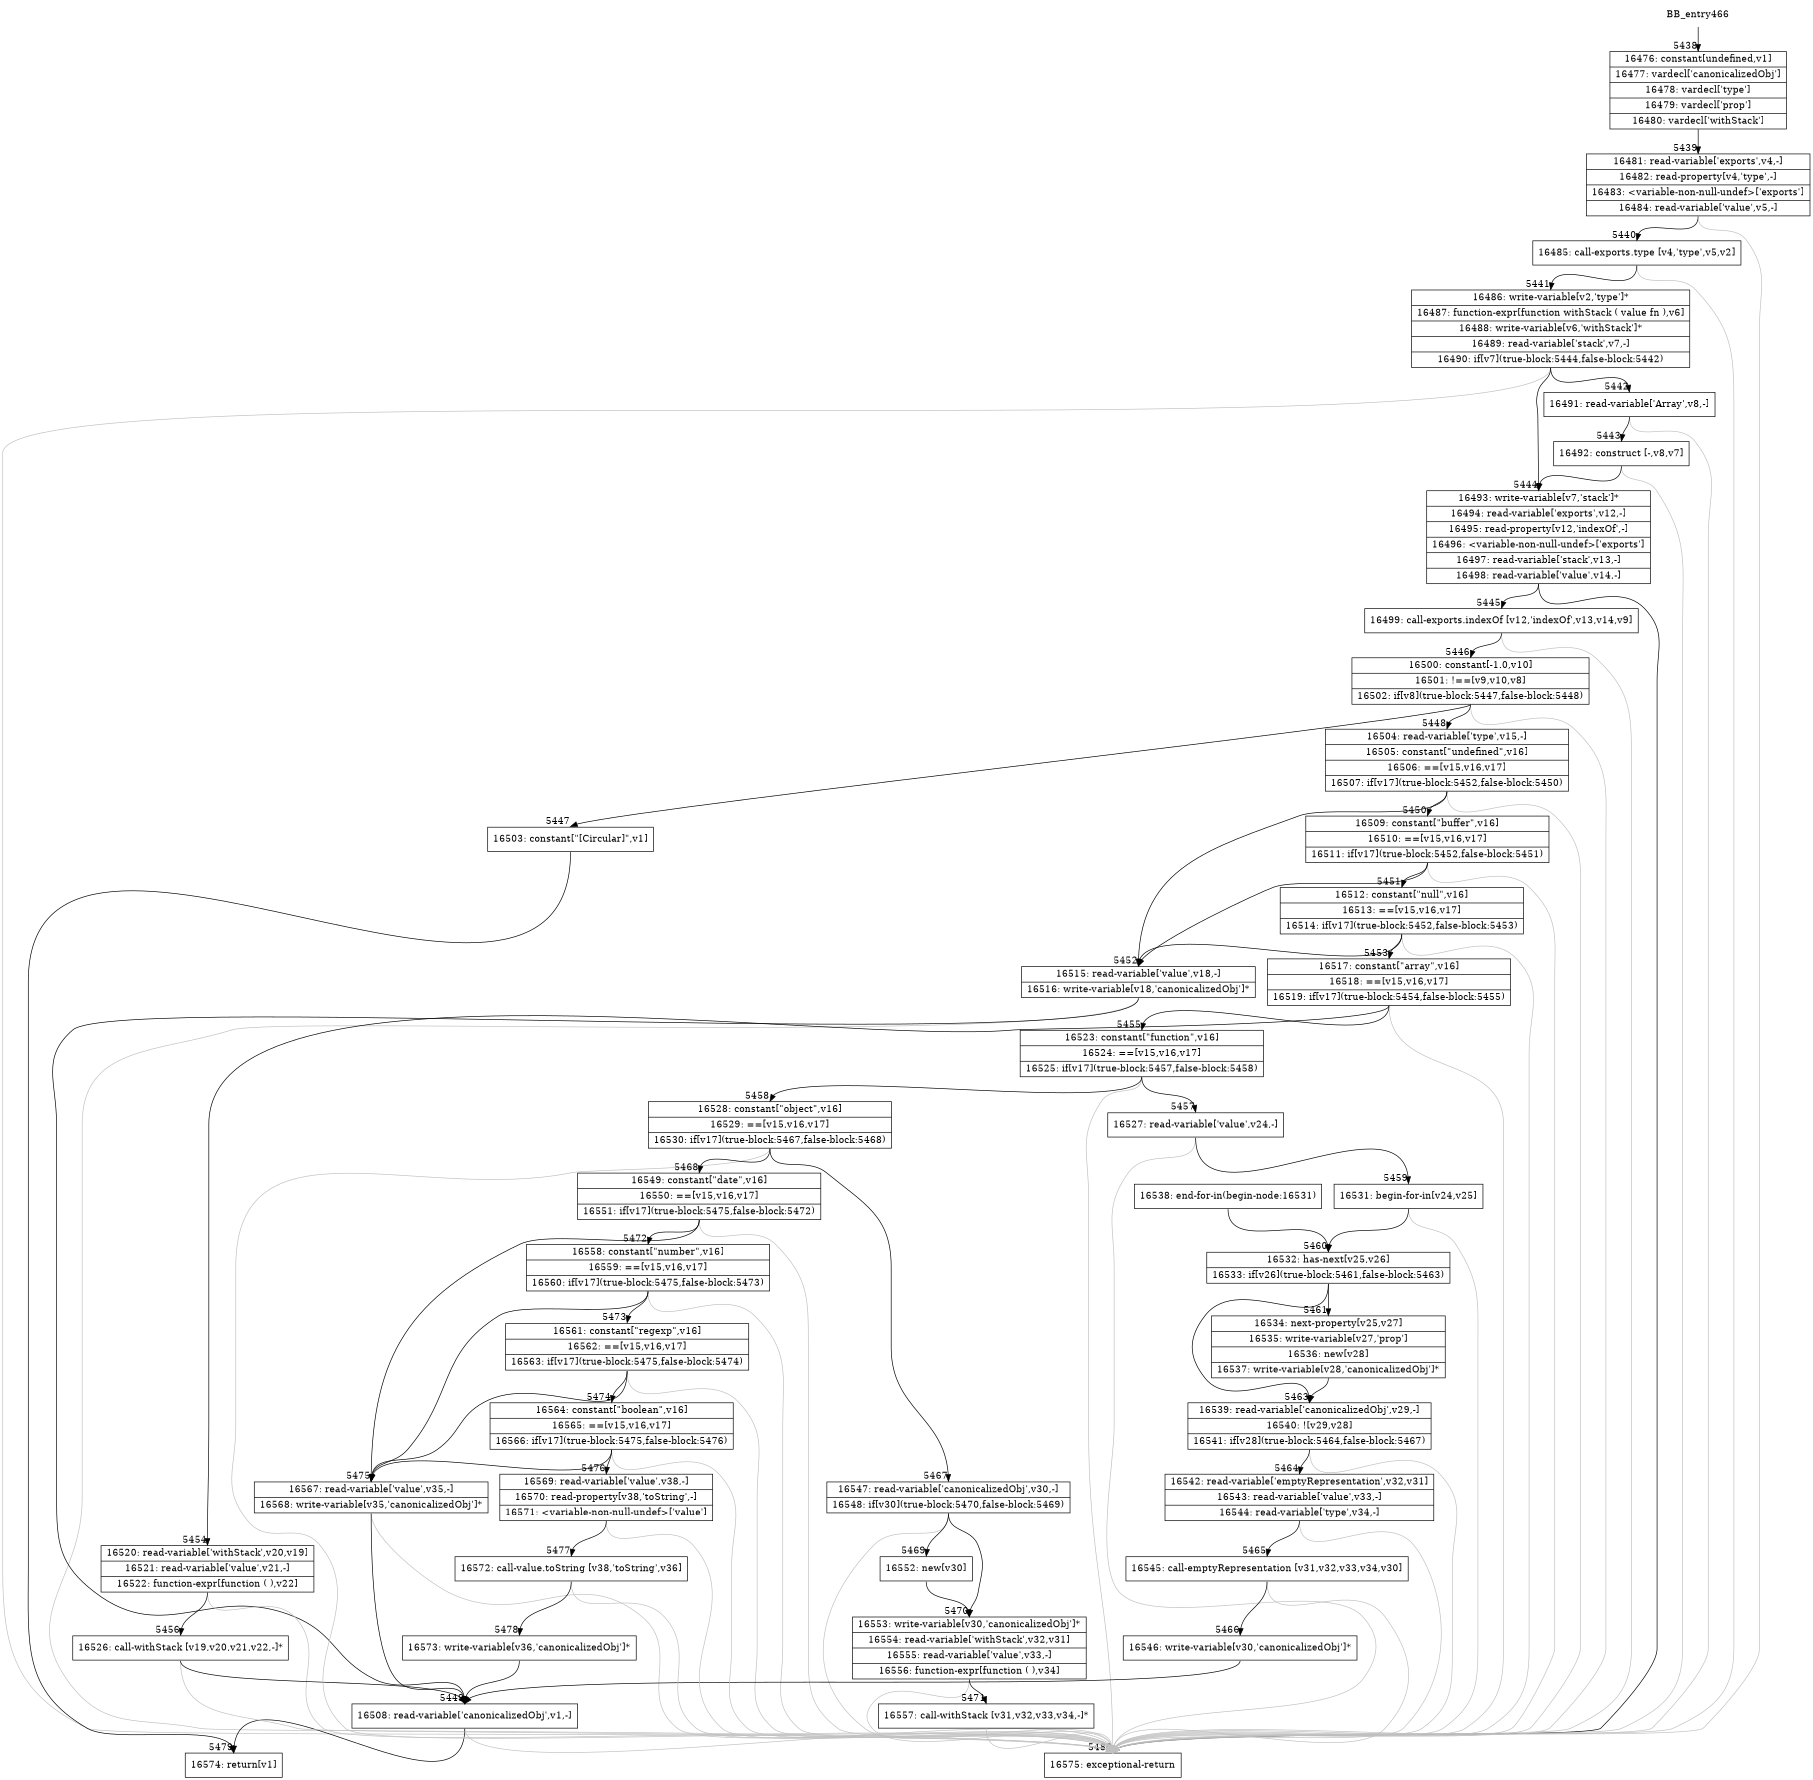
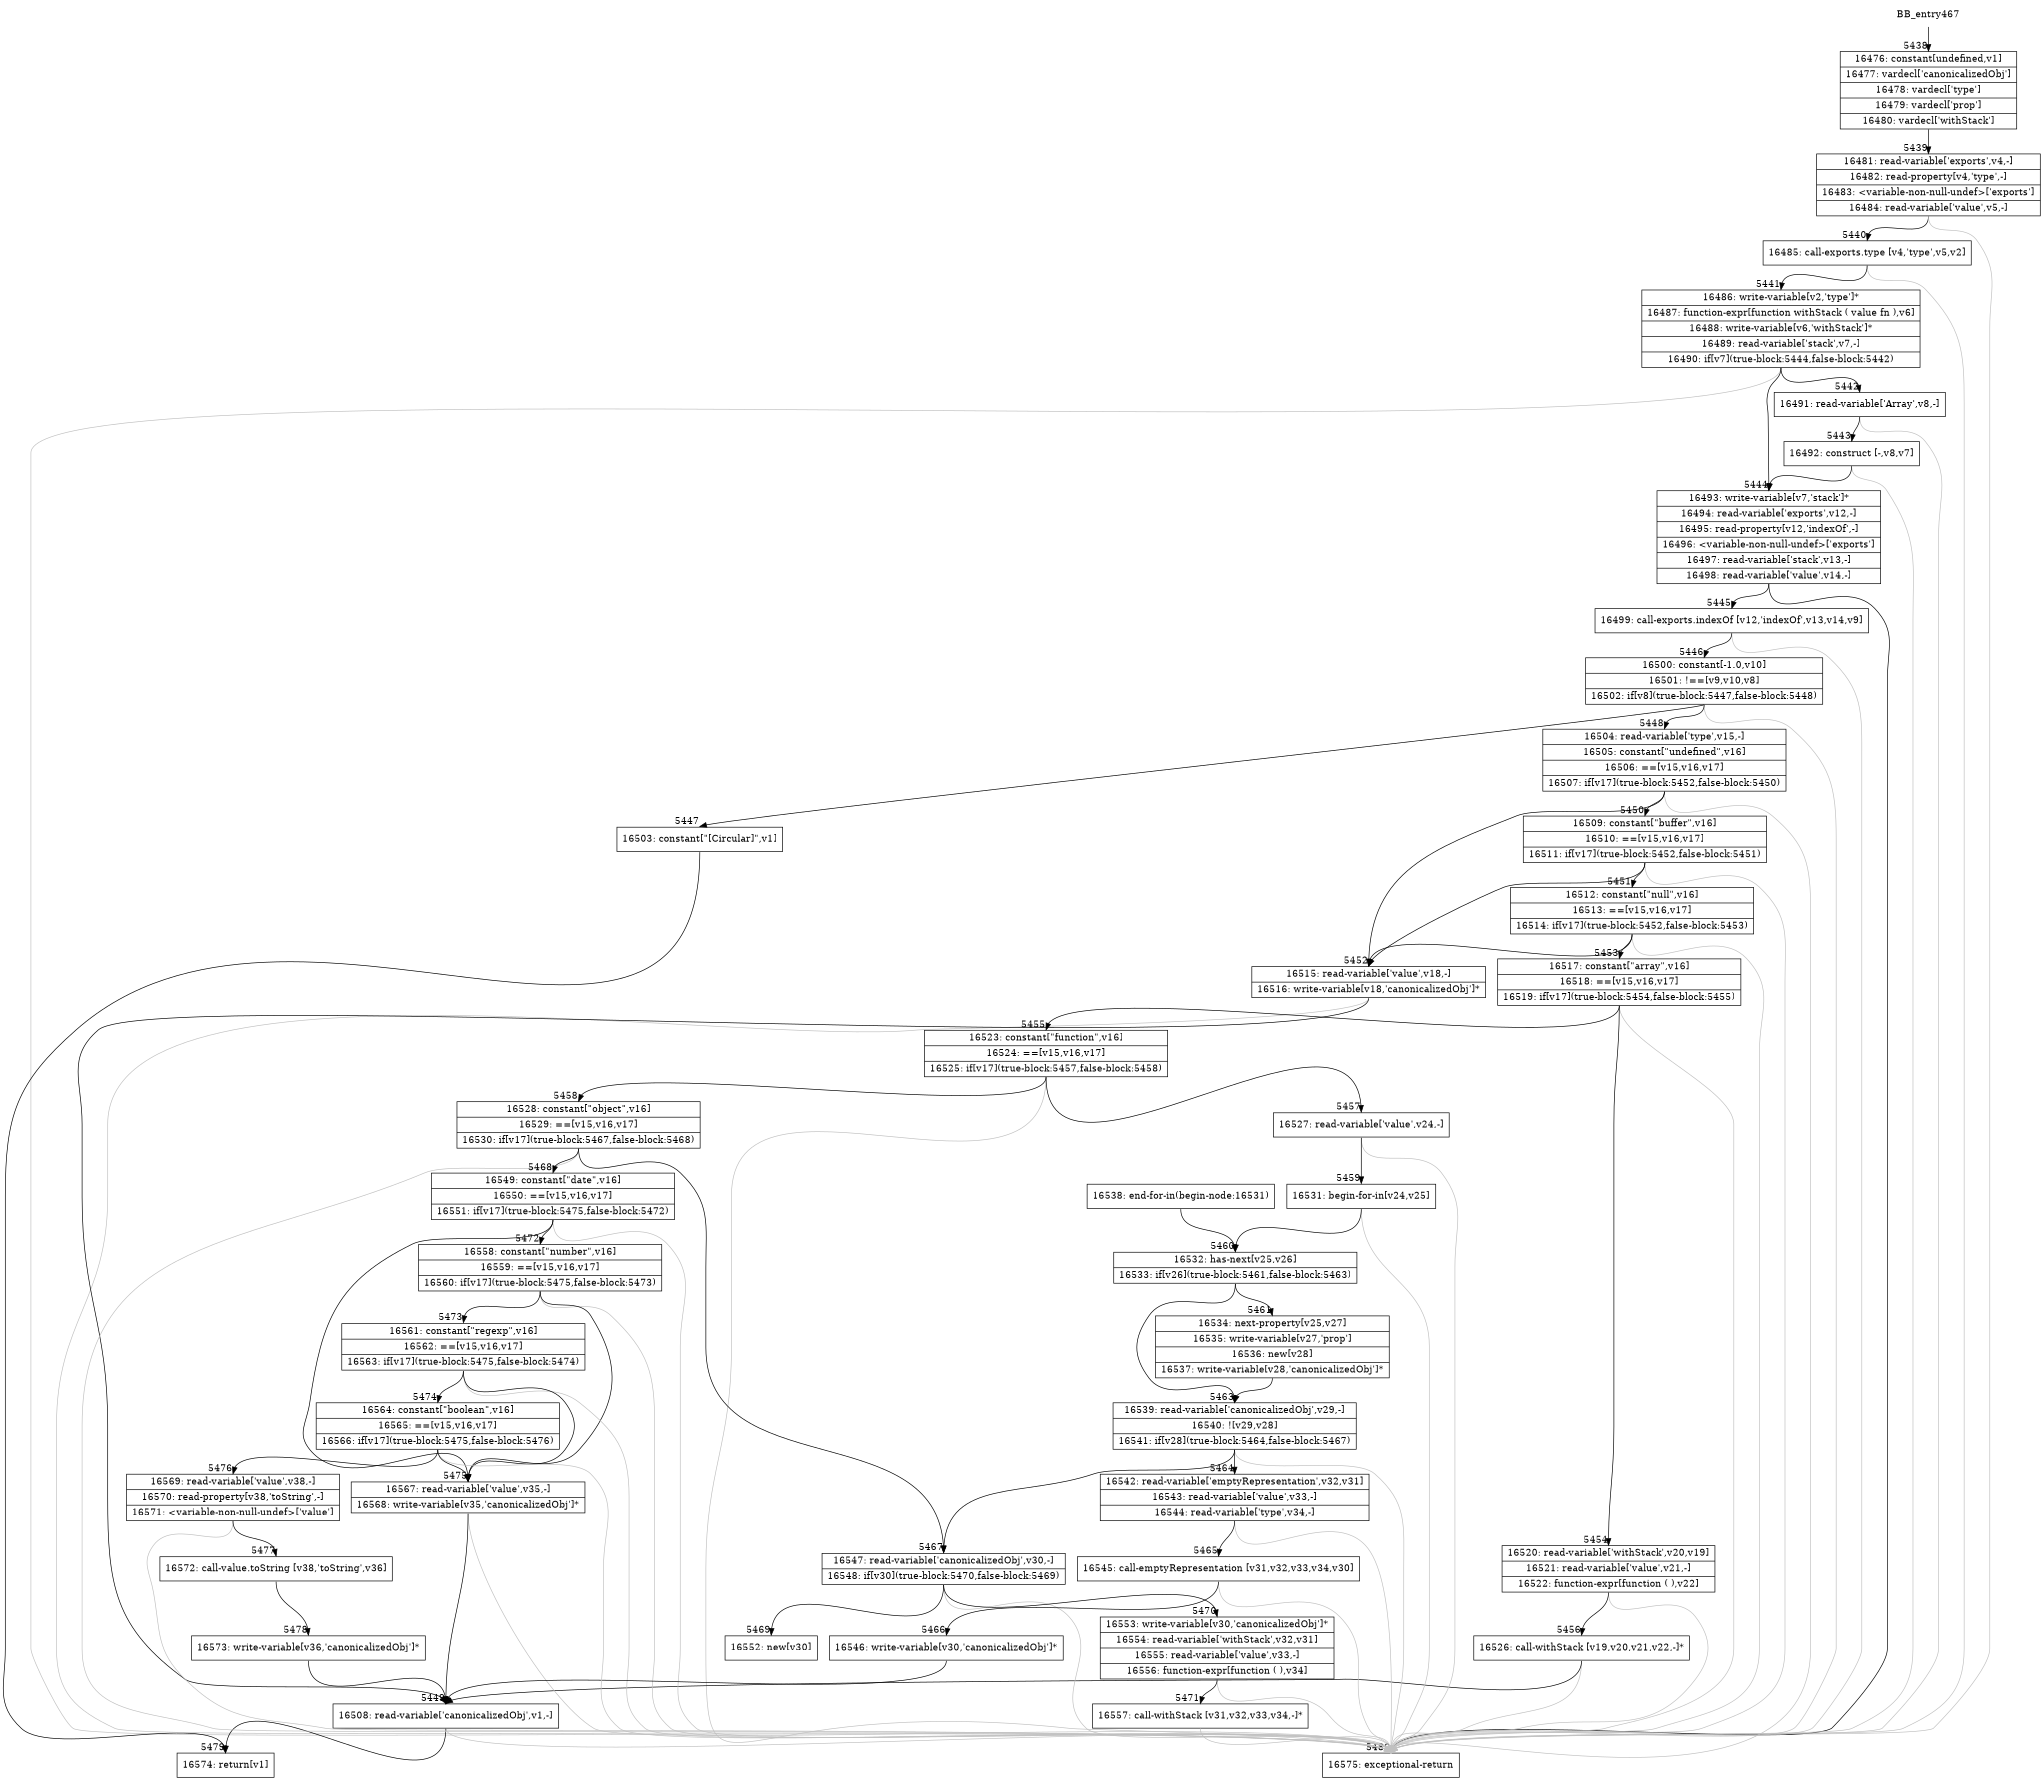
(1698, 15) -> (1928, 15)
none -> (1079, 1478)
(944, 1598) -> none
(694, 1725) -> none
